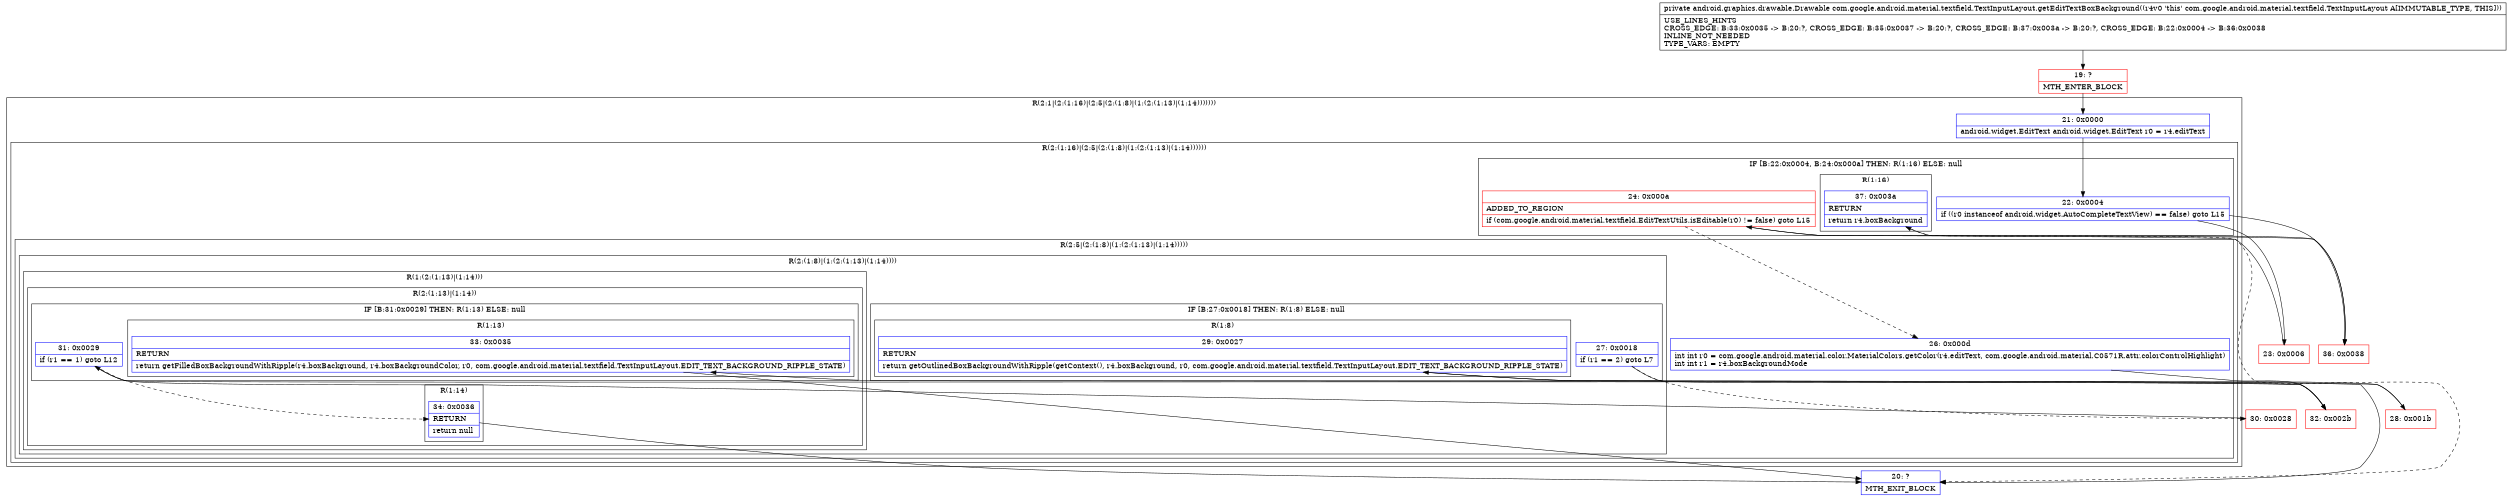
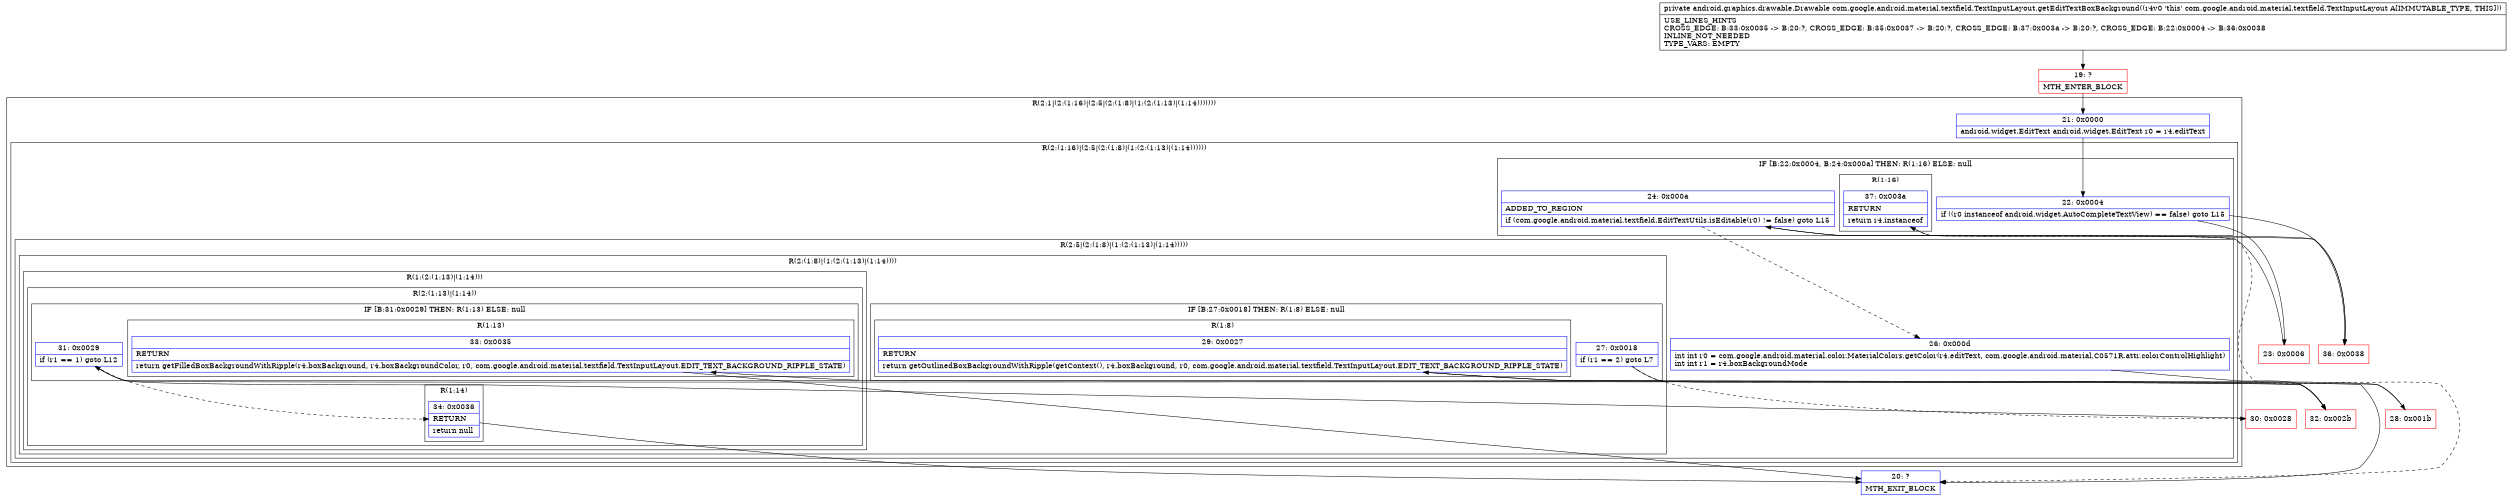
(1649, 209) -> (1668, 209)
(1876, 221) -> (1886, 221)
